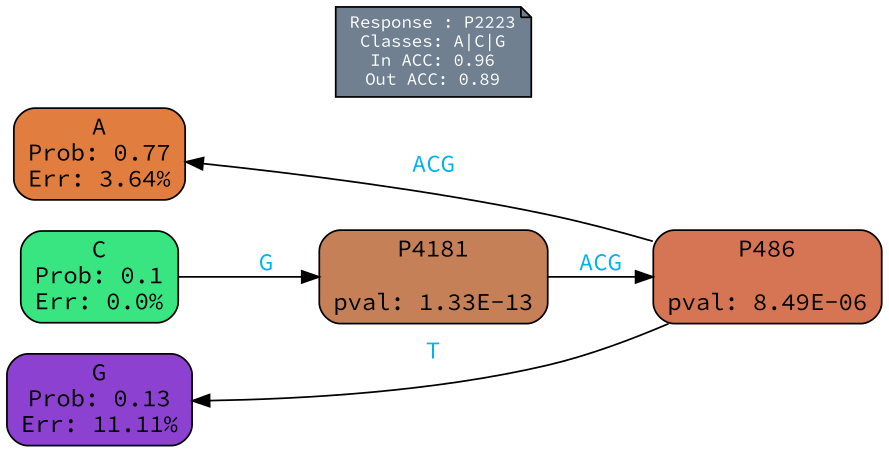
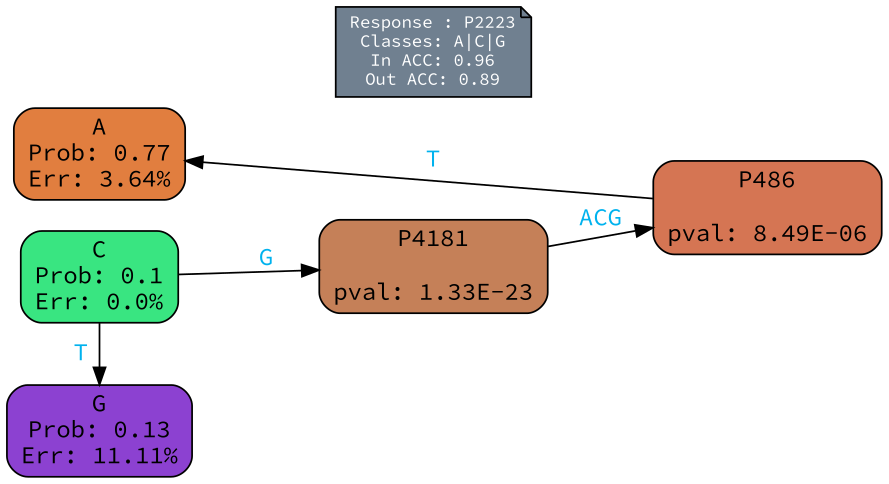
(434, 165) -> (434, 160)
(434, 277) -> (434, 267)
(443, 384) -> (100, 345)
